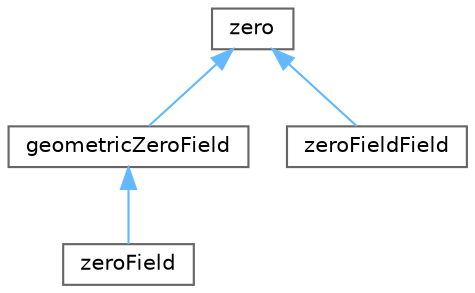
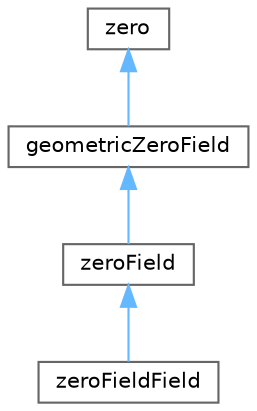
(323, 95) -> (128, 334)
